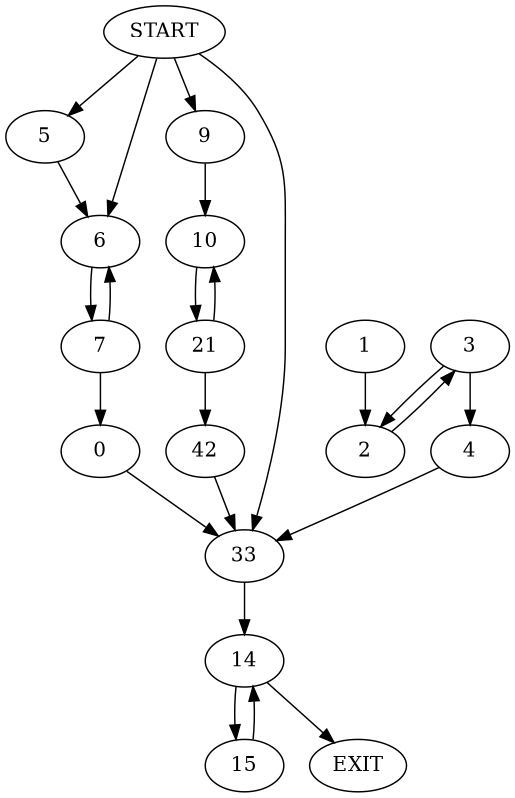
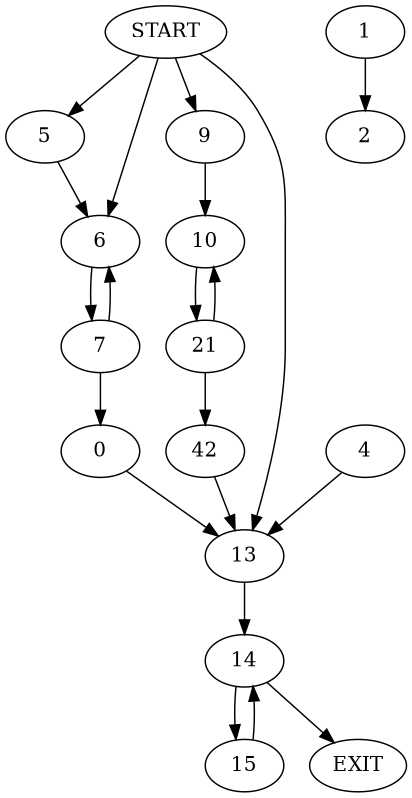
(470, 346) -> none
(245, 556) -> (245, 556)
